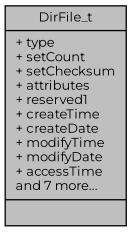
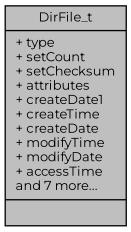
(52, 100) -> (60, 100)
